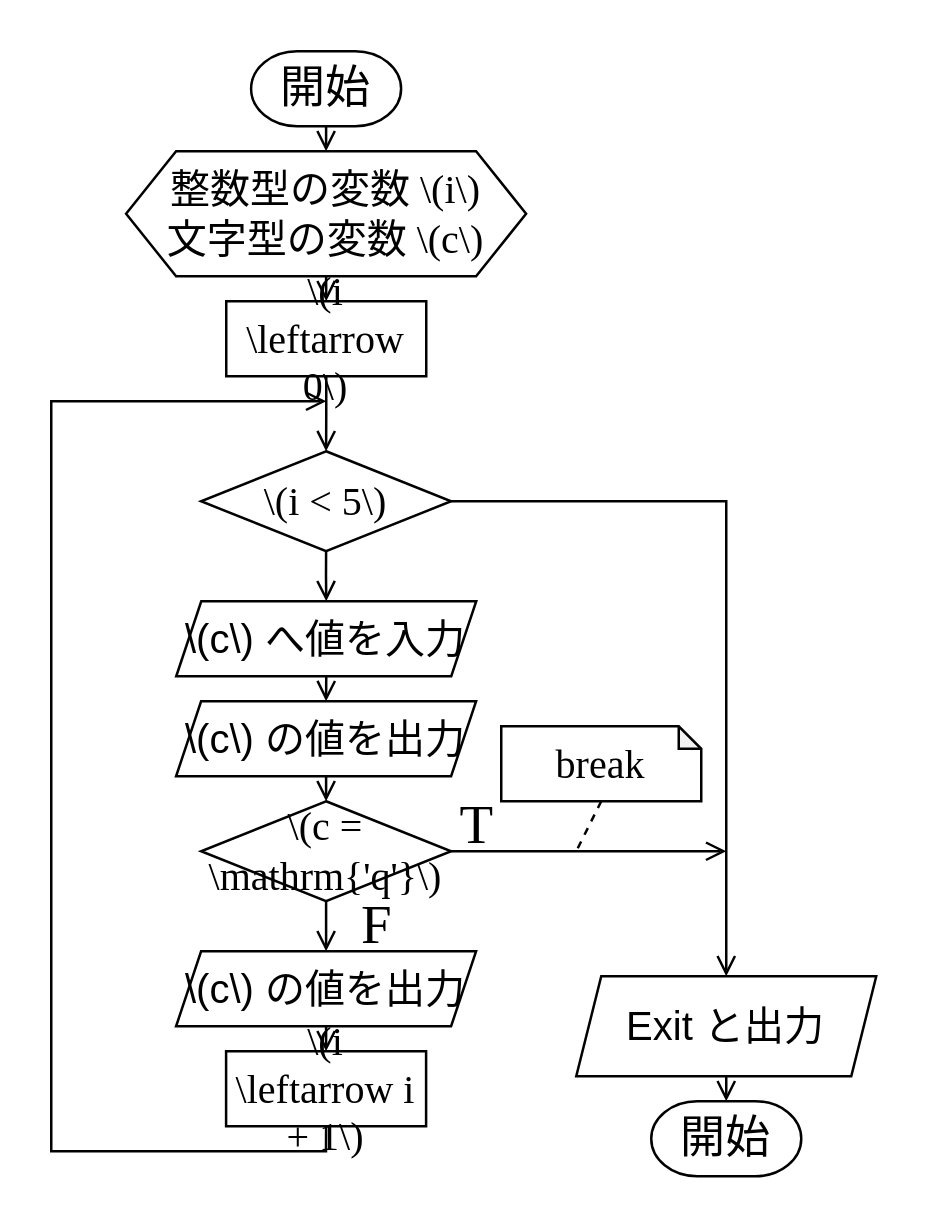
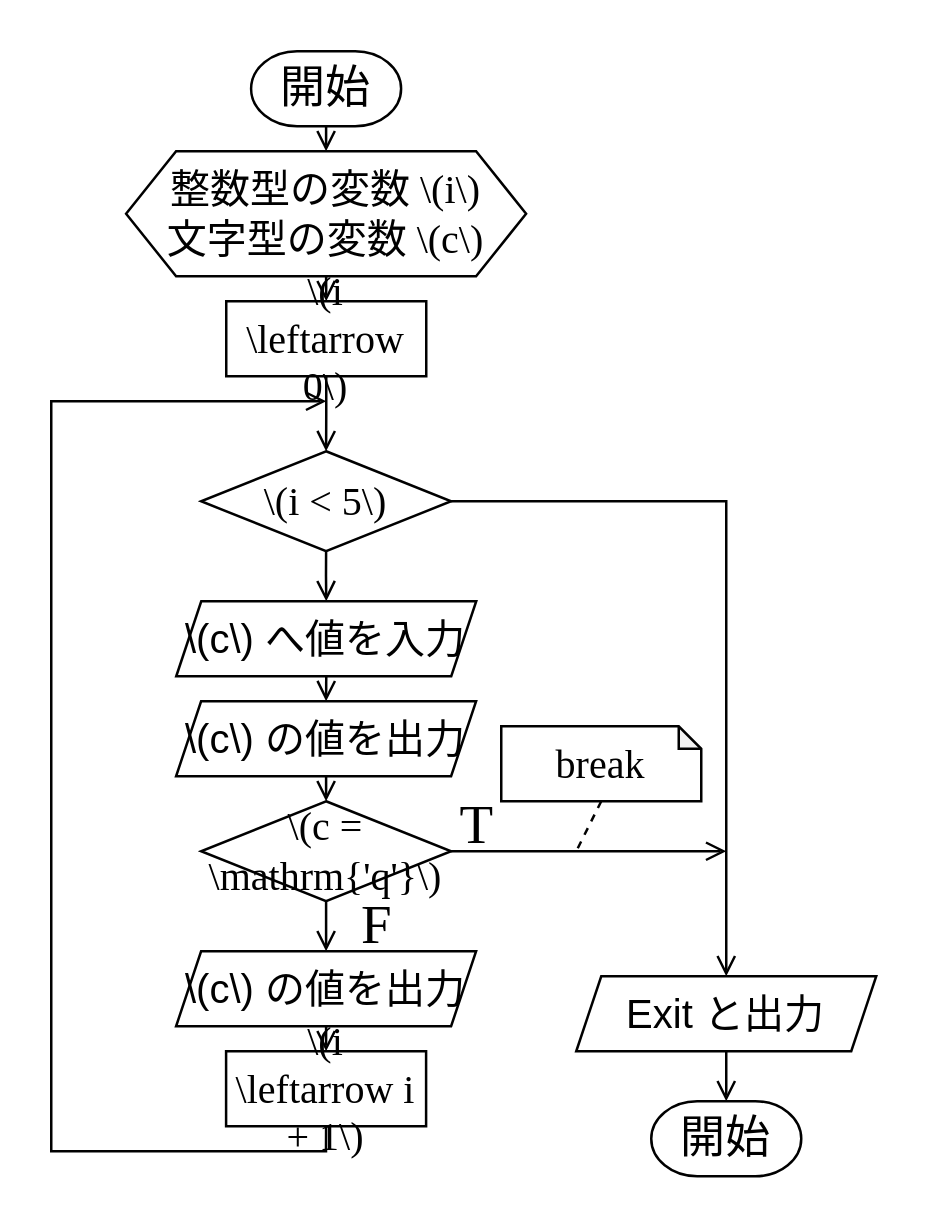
(726, 1026) -> (726, 1014)
